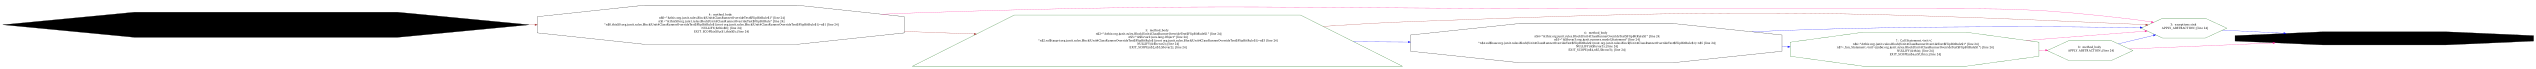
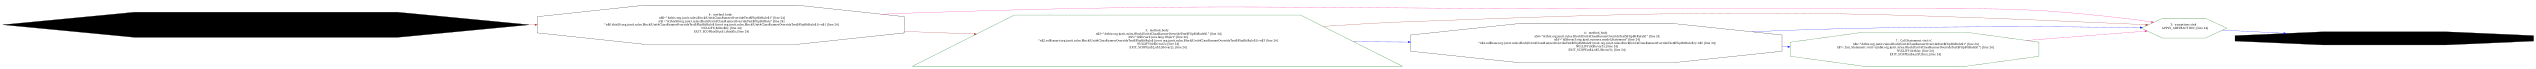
(2090, 51) -> none
